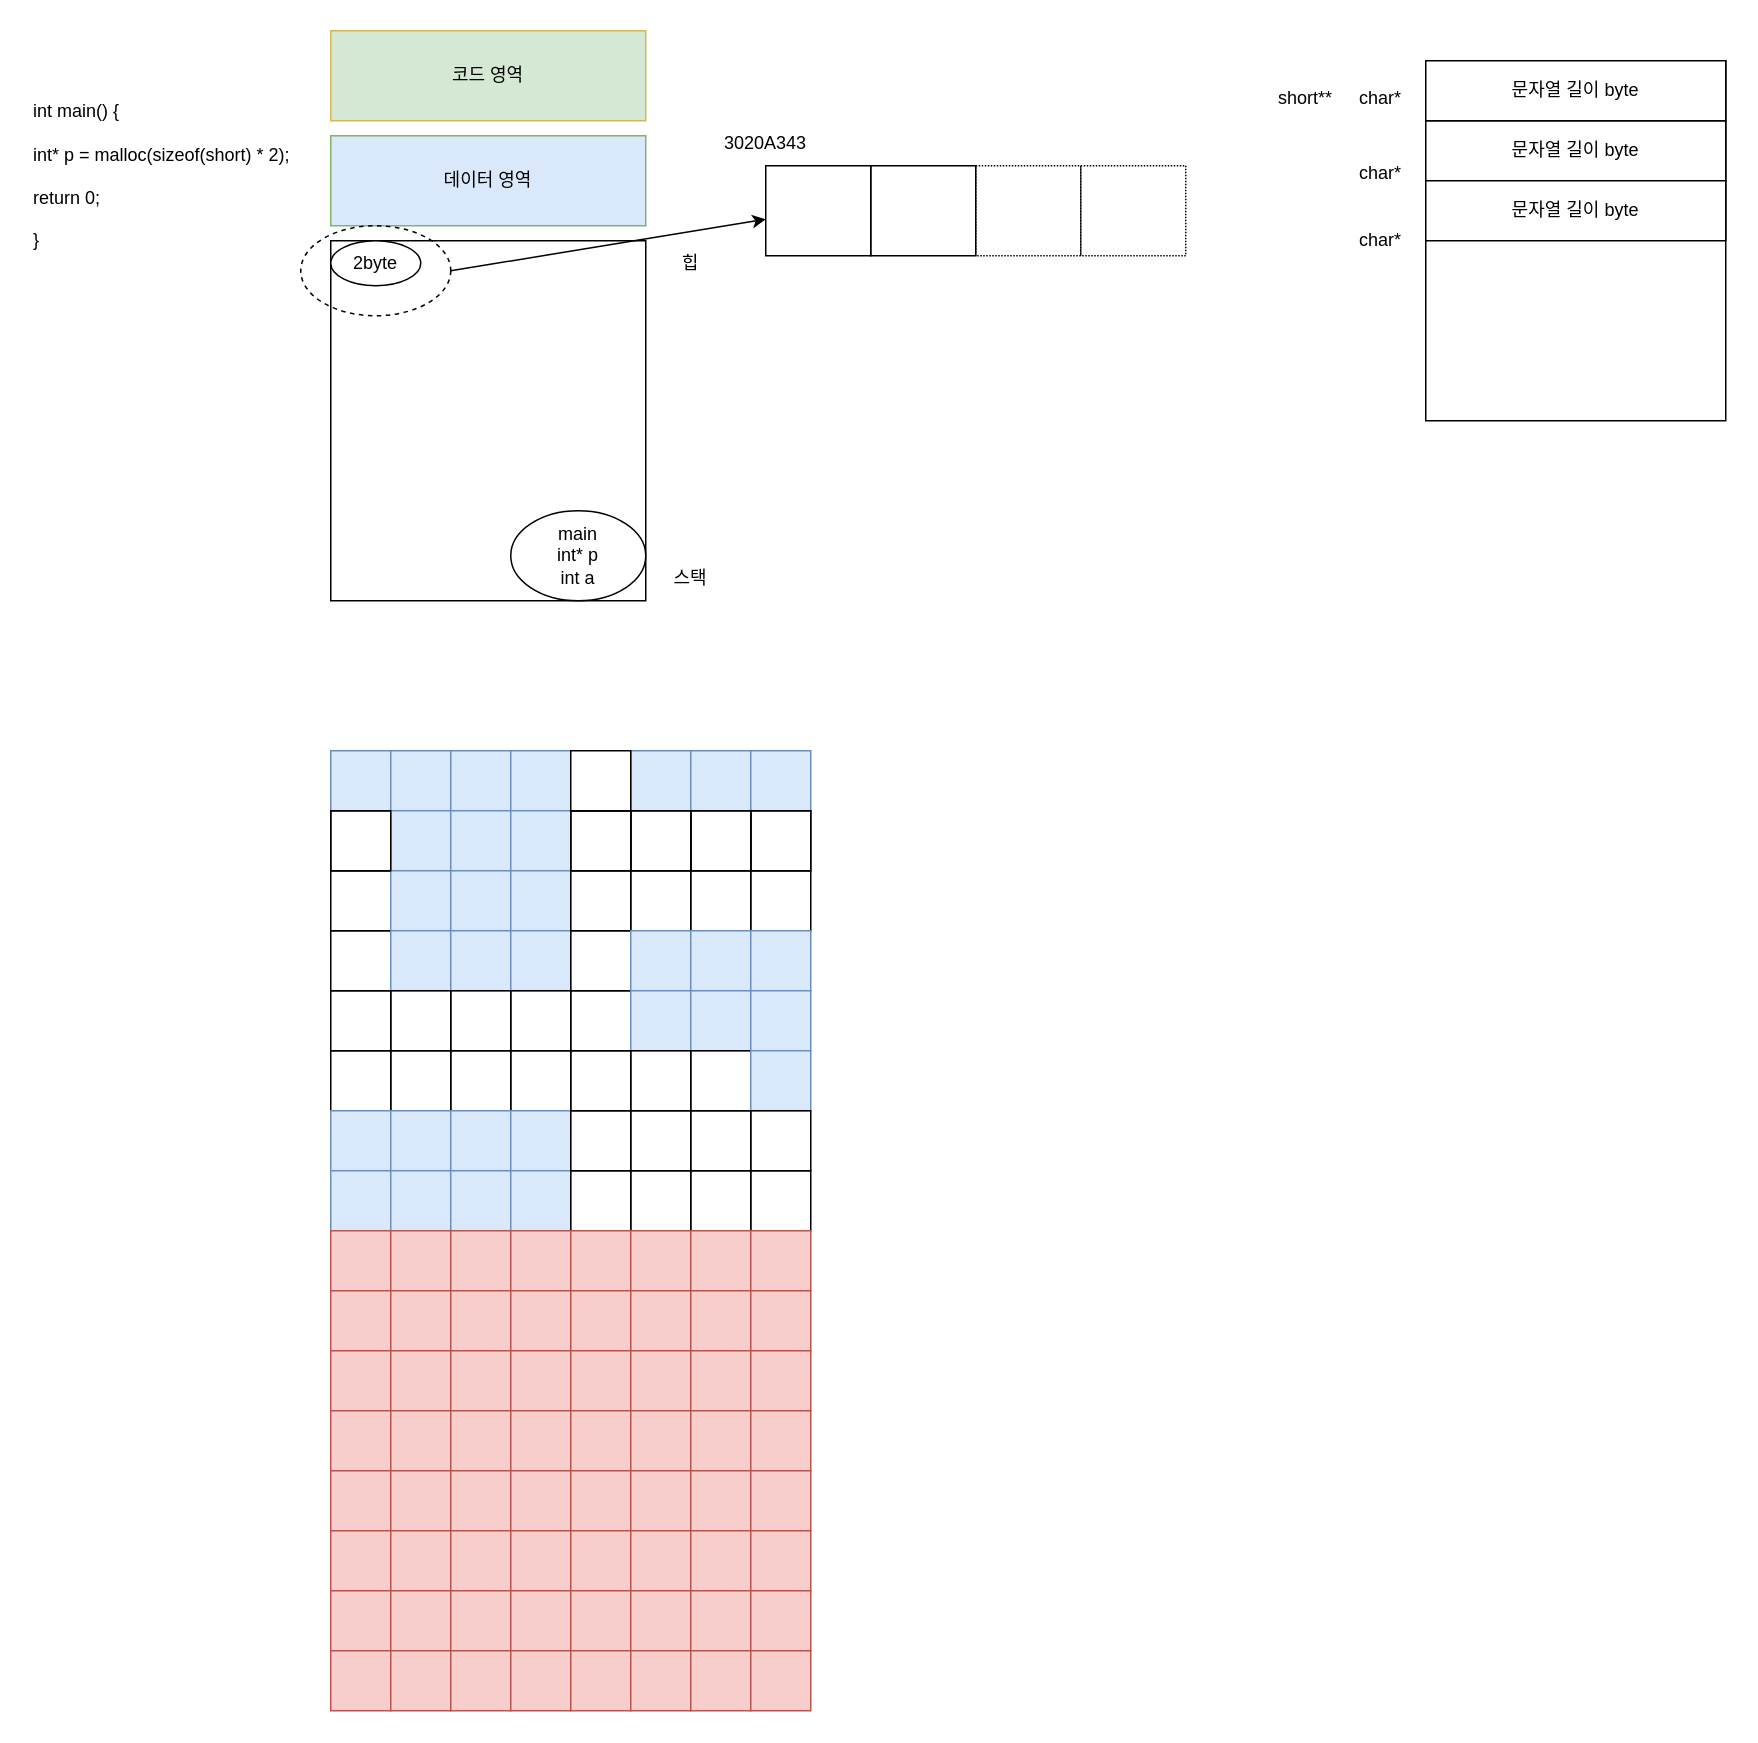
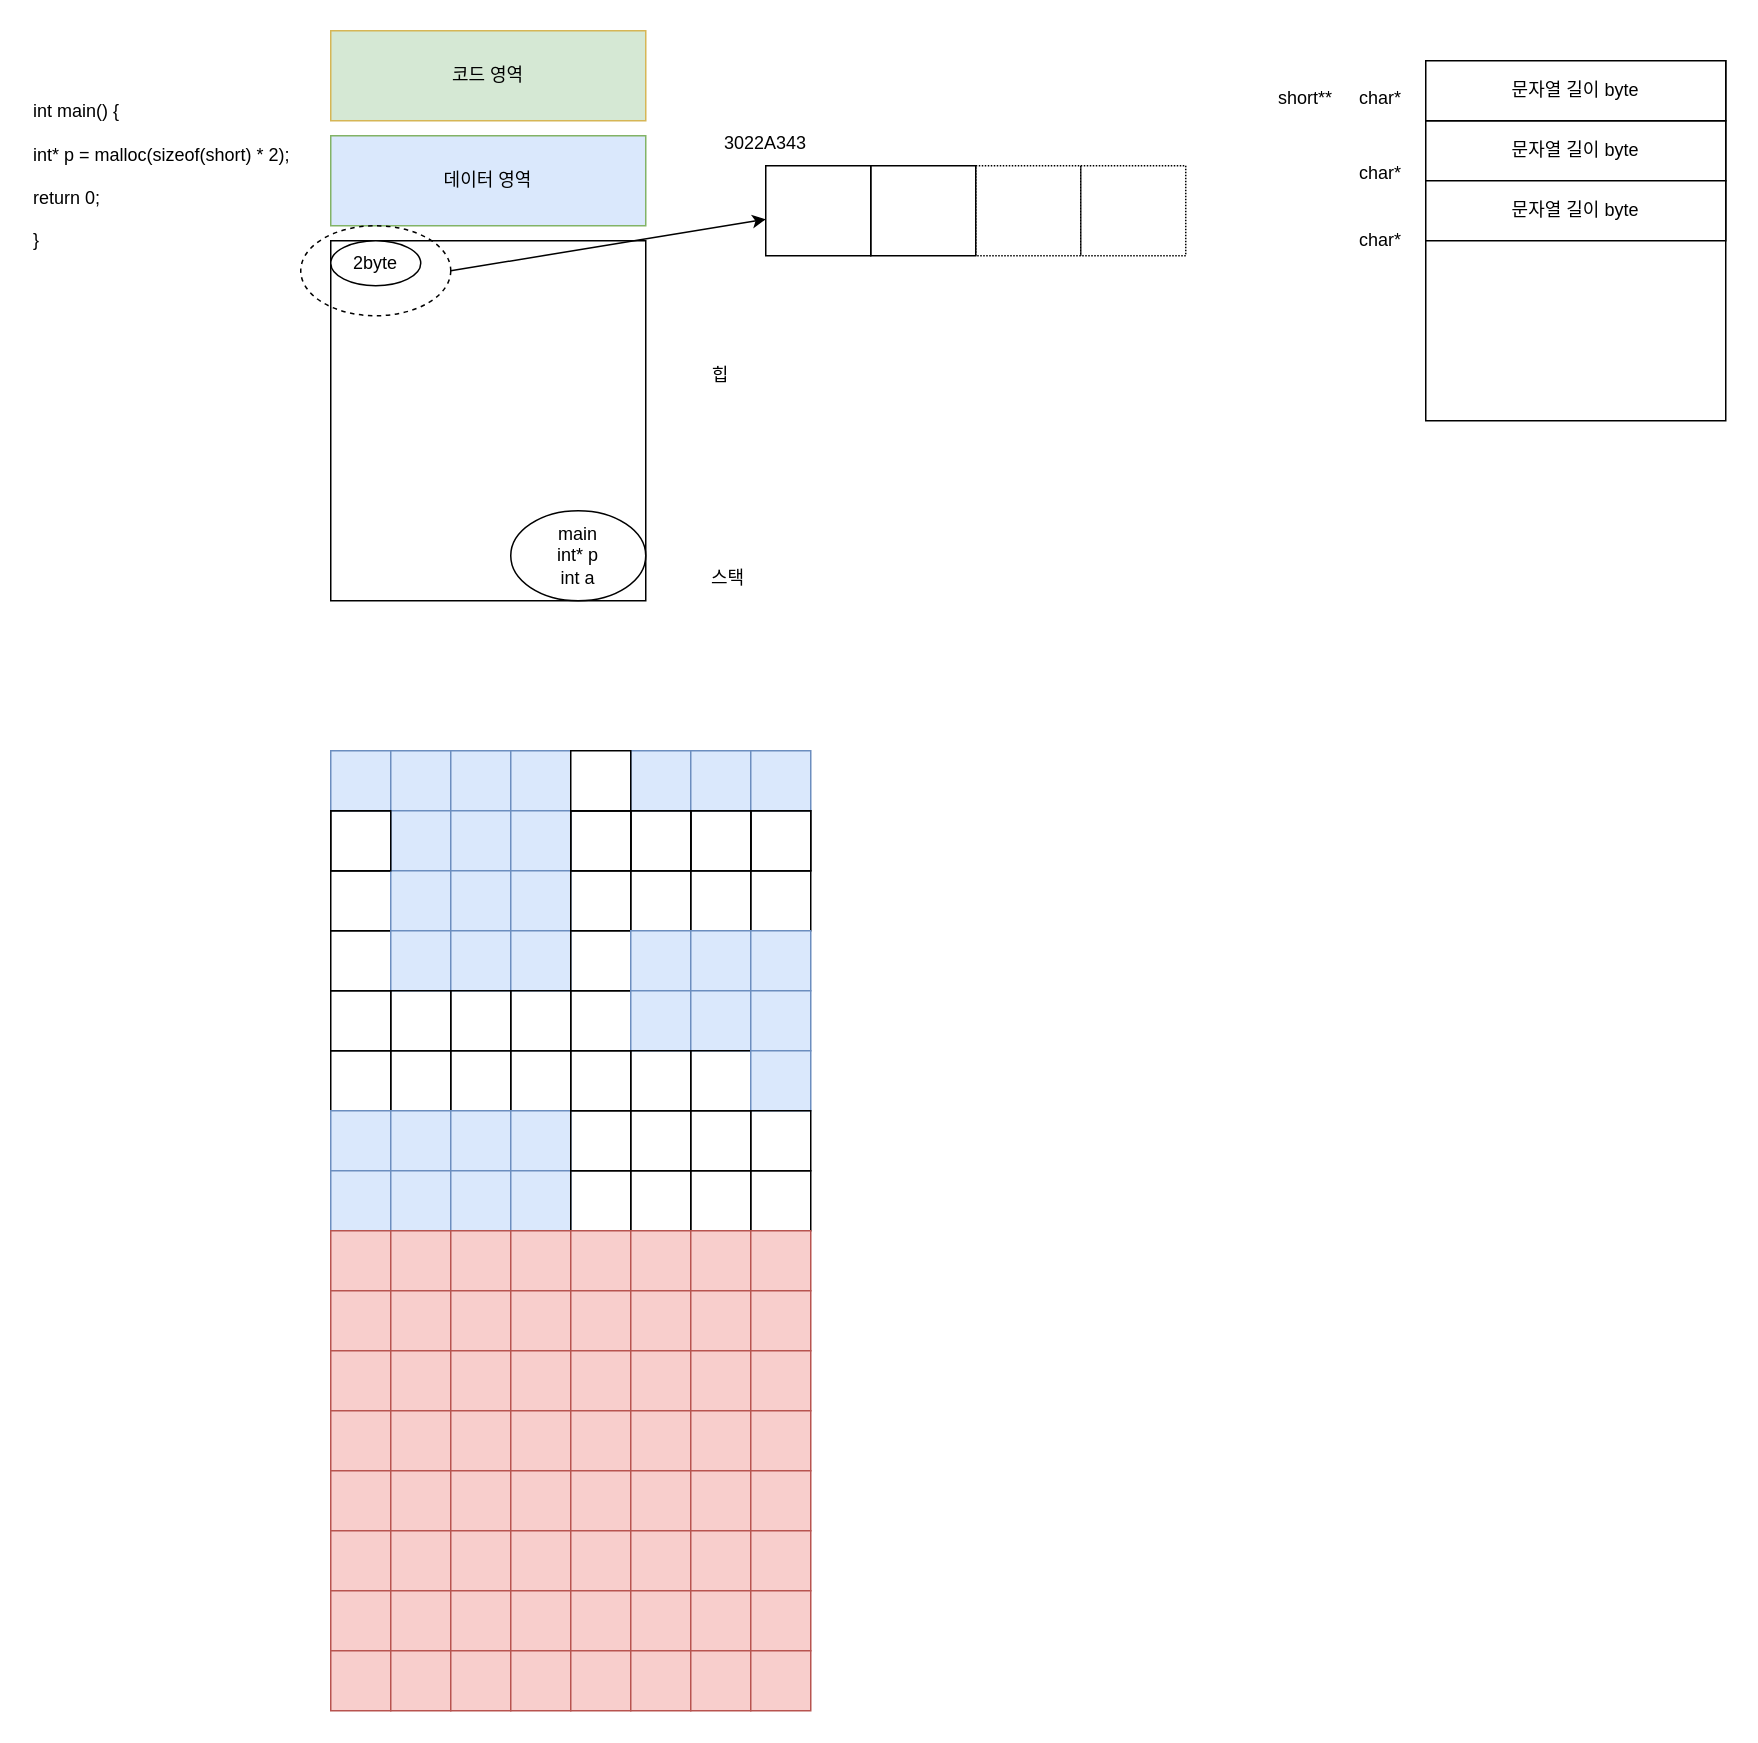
(766, 143) -> (766, 143)
(691, 263) -> (721, 376)
(691, 578) -> (728, 578)
